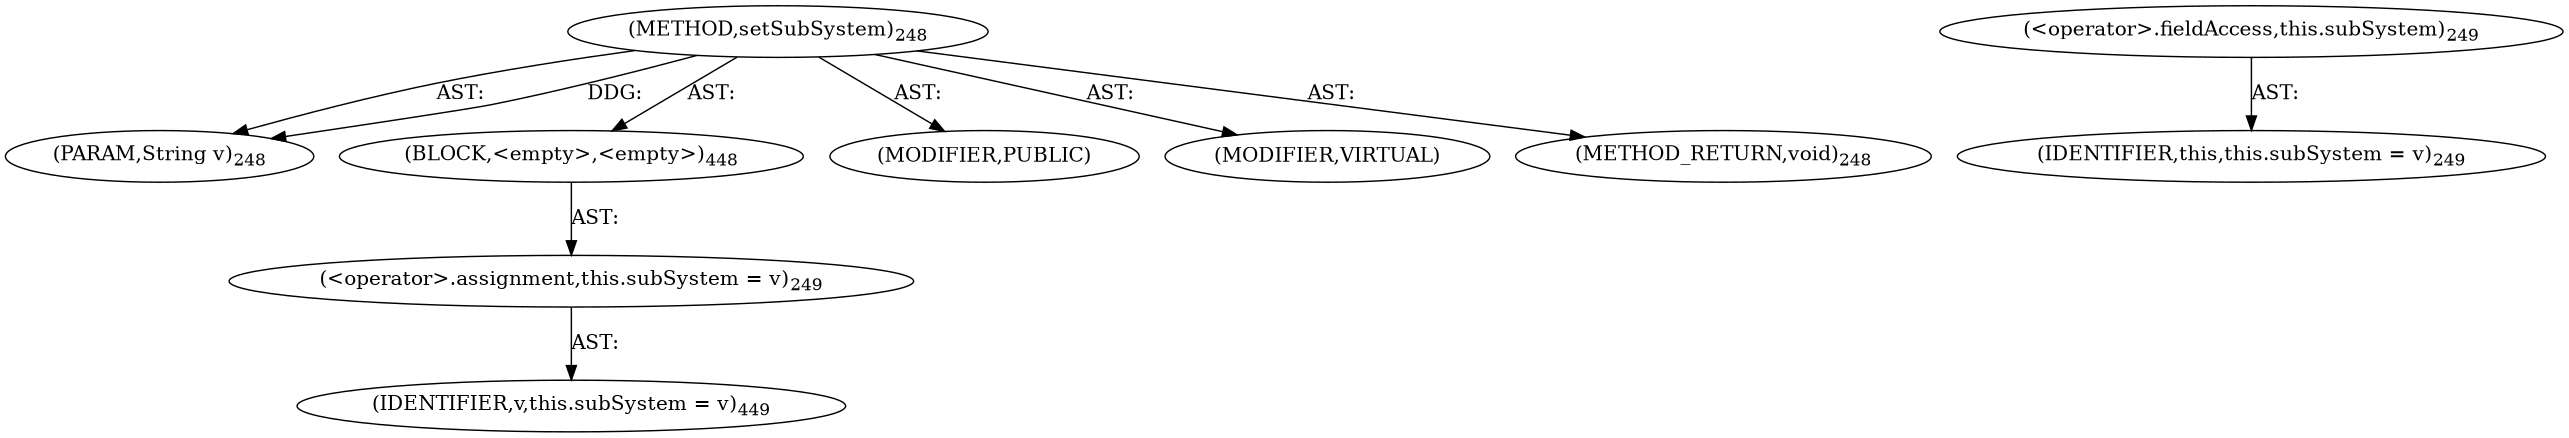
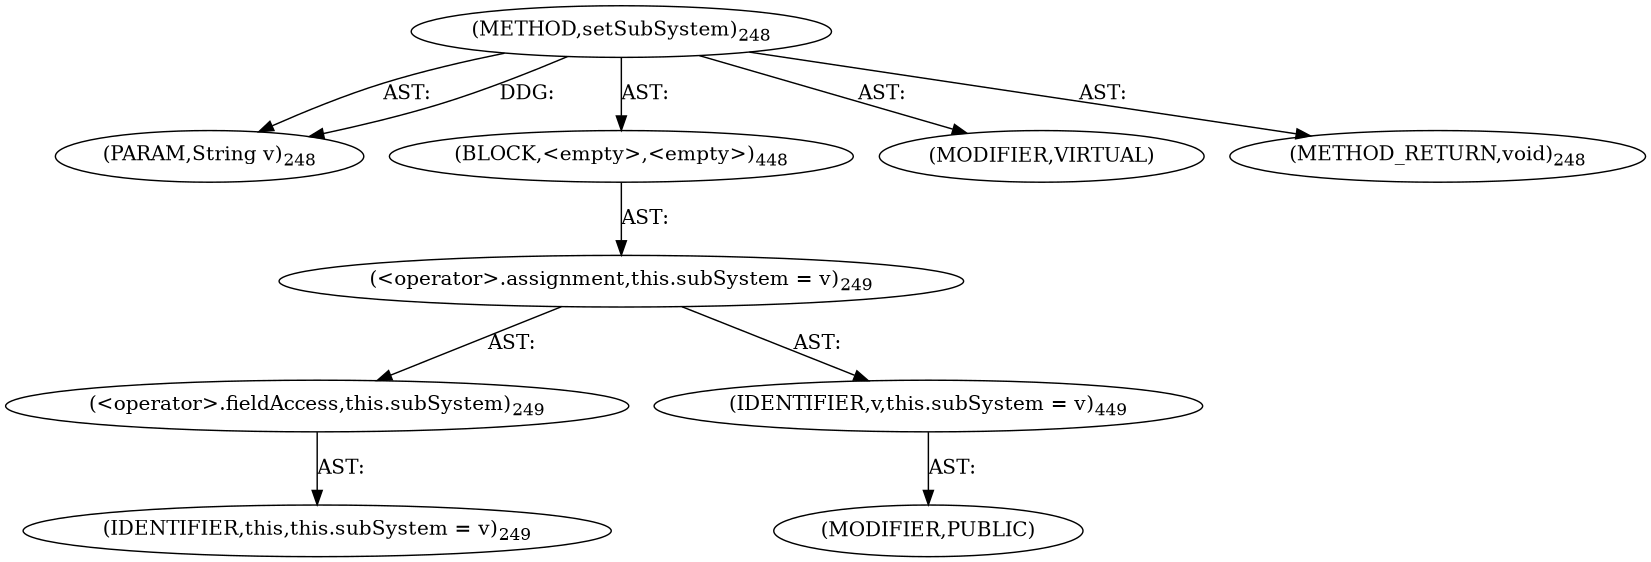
(875, 91) -> (928, 461)
none -> (476, 341)
